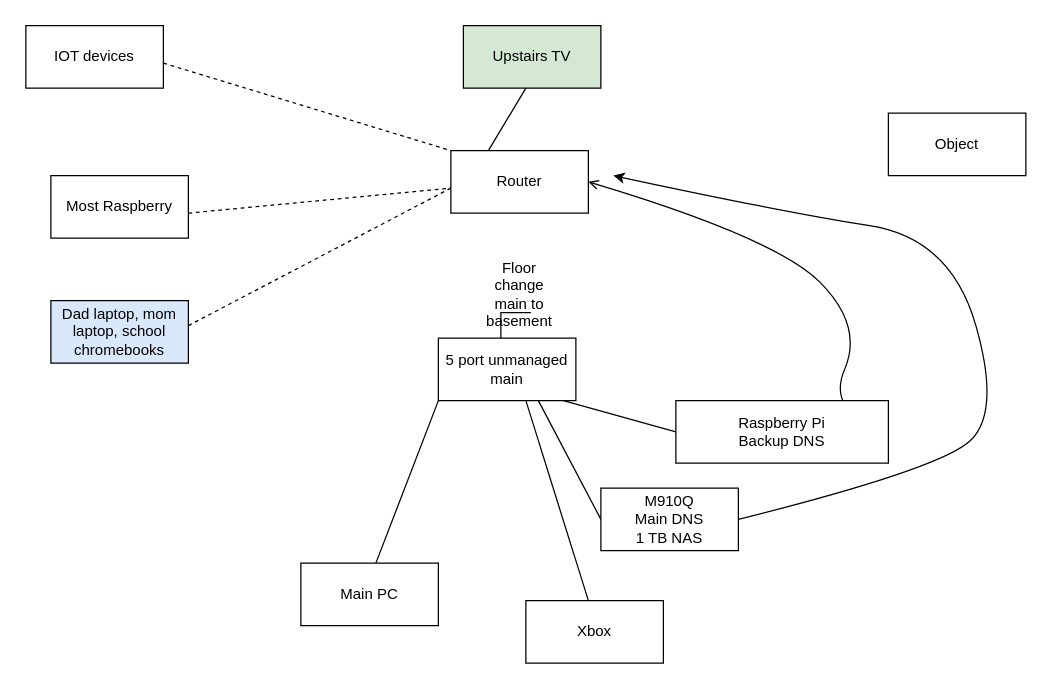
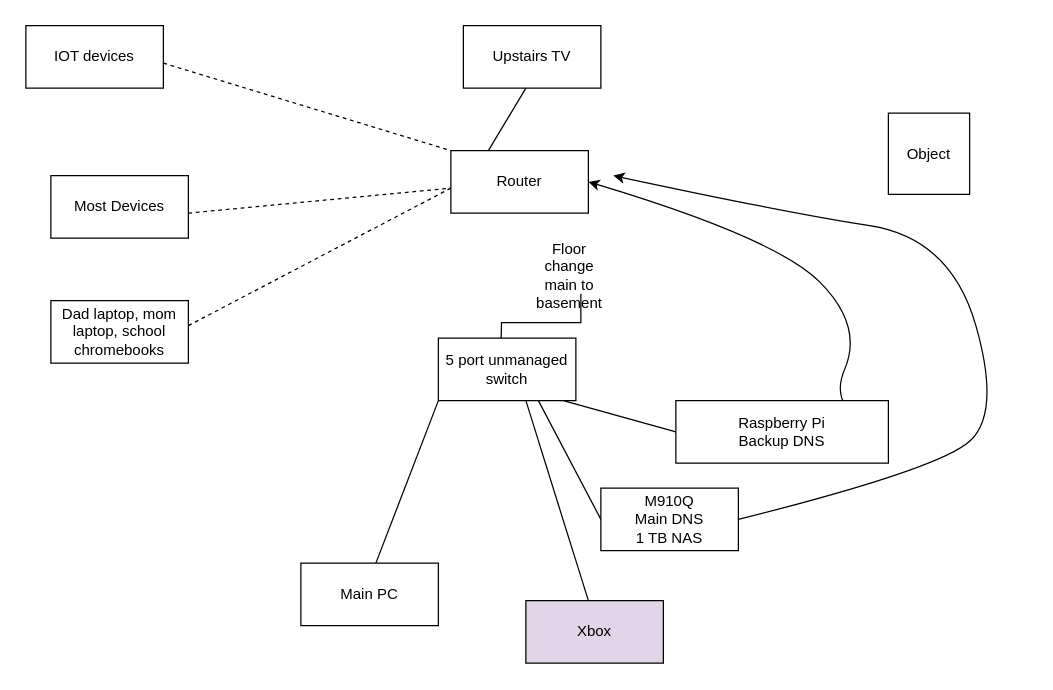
(532, 57) -> (532, 57)
(957, 144) -> (929, 154)
(595, 184) -> (597, 184)
(119, 207) -> (119, 207)
(519, 294) -> (569, 276)
(119, 332) -> (119, 332)
(507, 369) -> (507, 369)
(594, 632) -> (594, 632)
